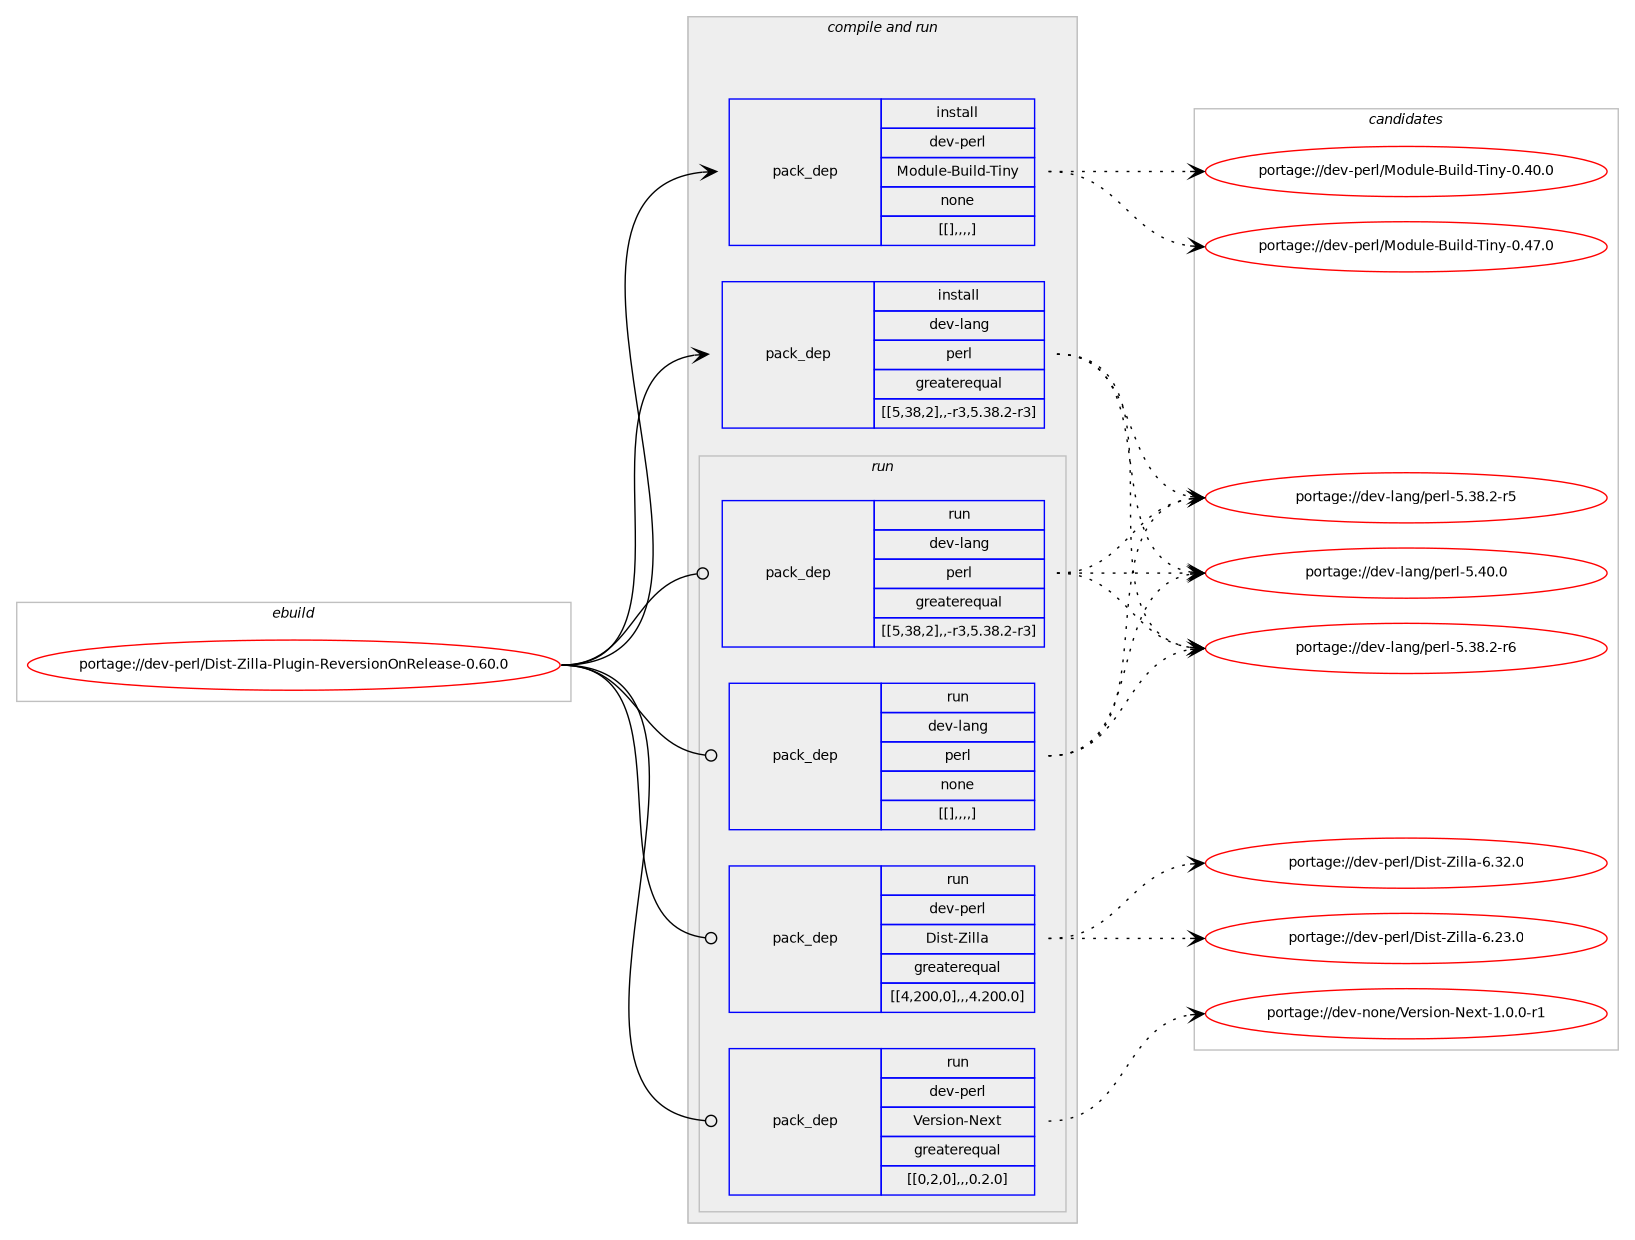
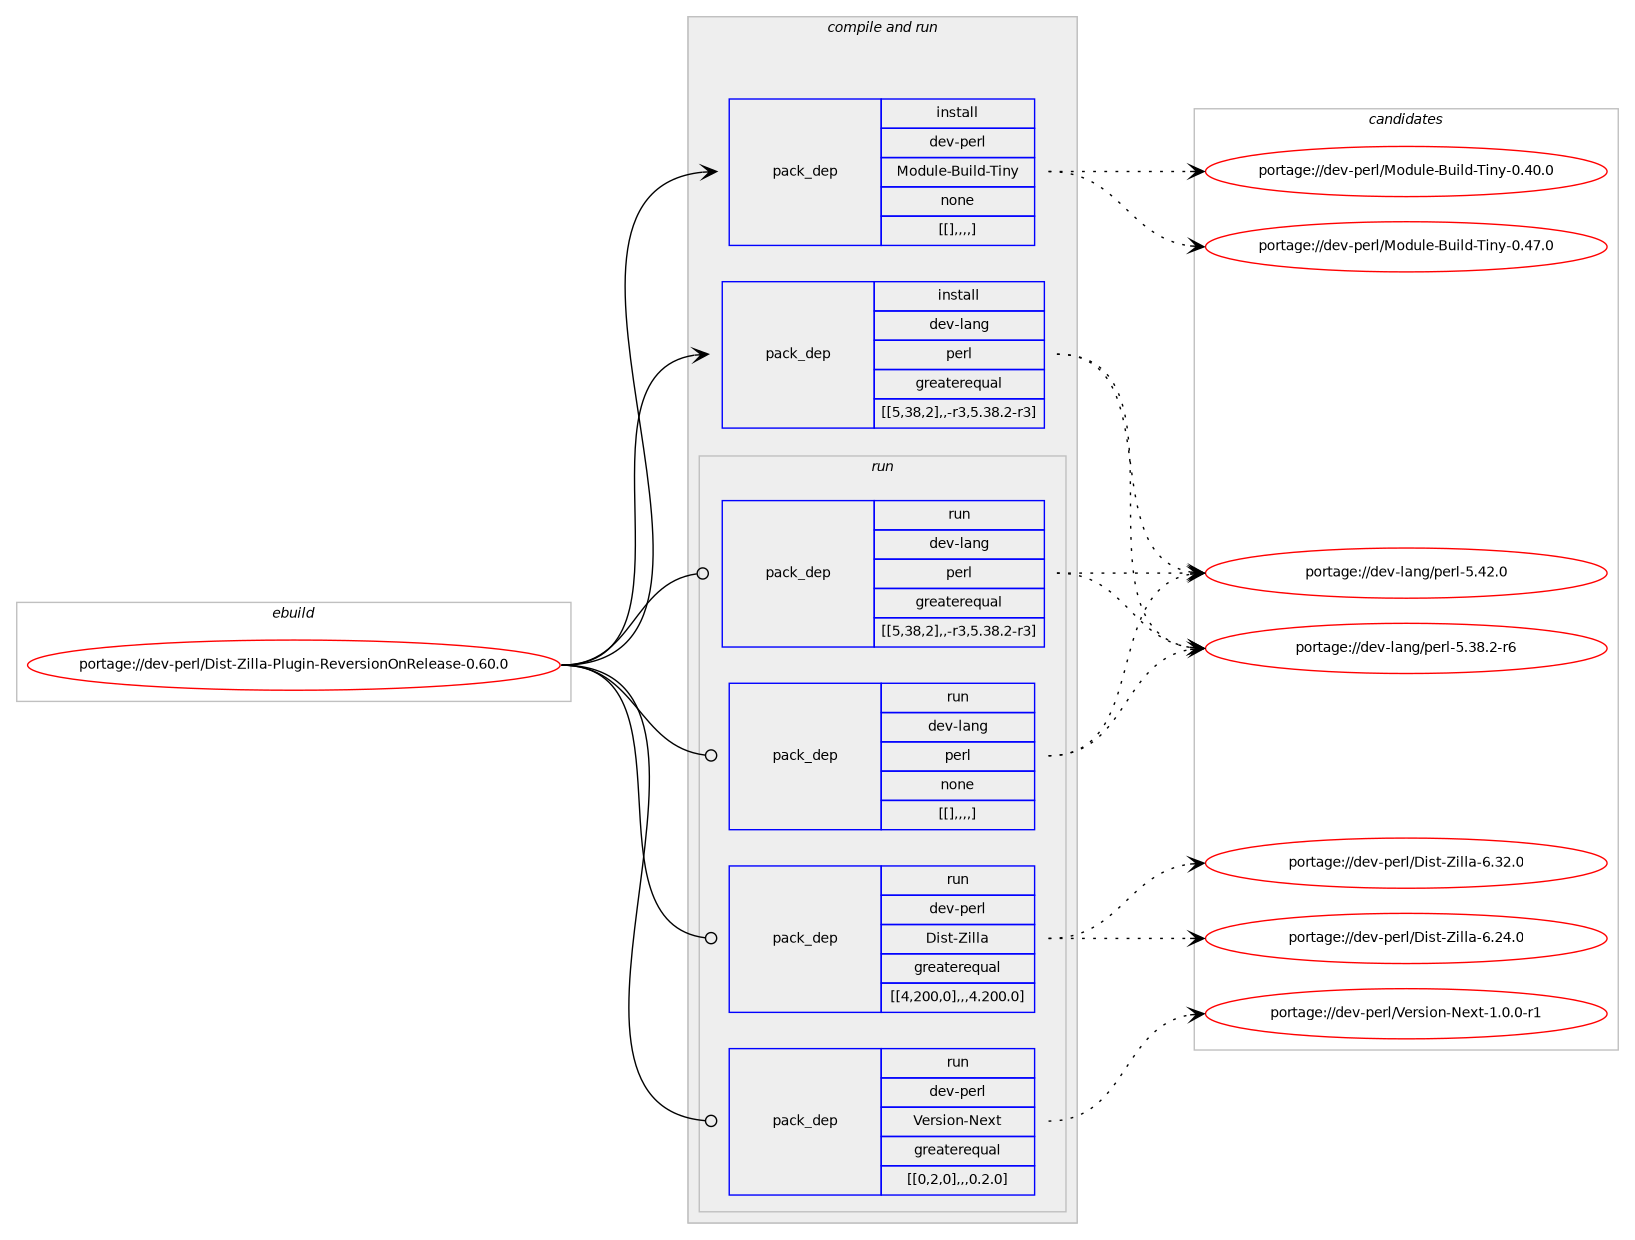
(1406, 498) -> none
(1406, 573) -> (1406, 573)
(1406, 938) -> (1406, 938)
(1406, 1014) -> (1406, 1014)
